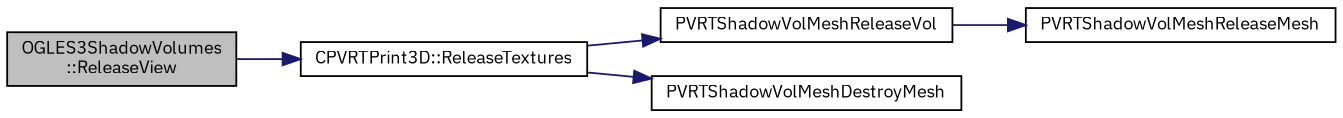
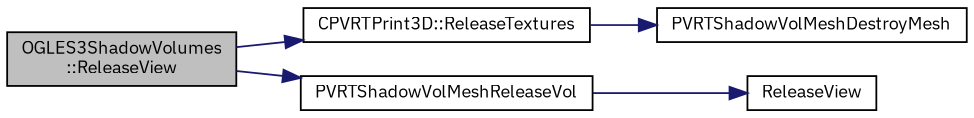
(1181, 25) -> (812, 93)
(615, 43) -> (259, 73)
